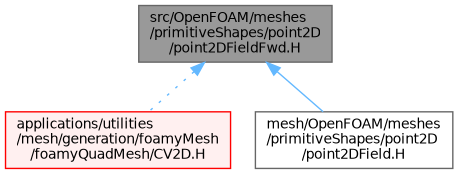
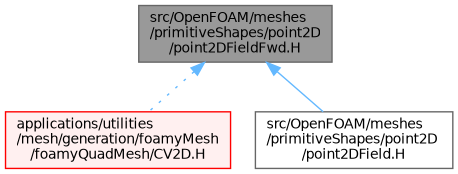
(354, 140) -> (354, 140)
